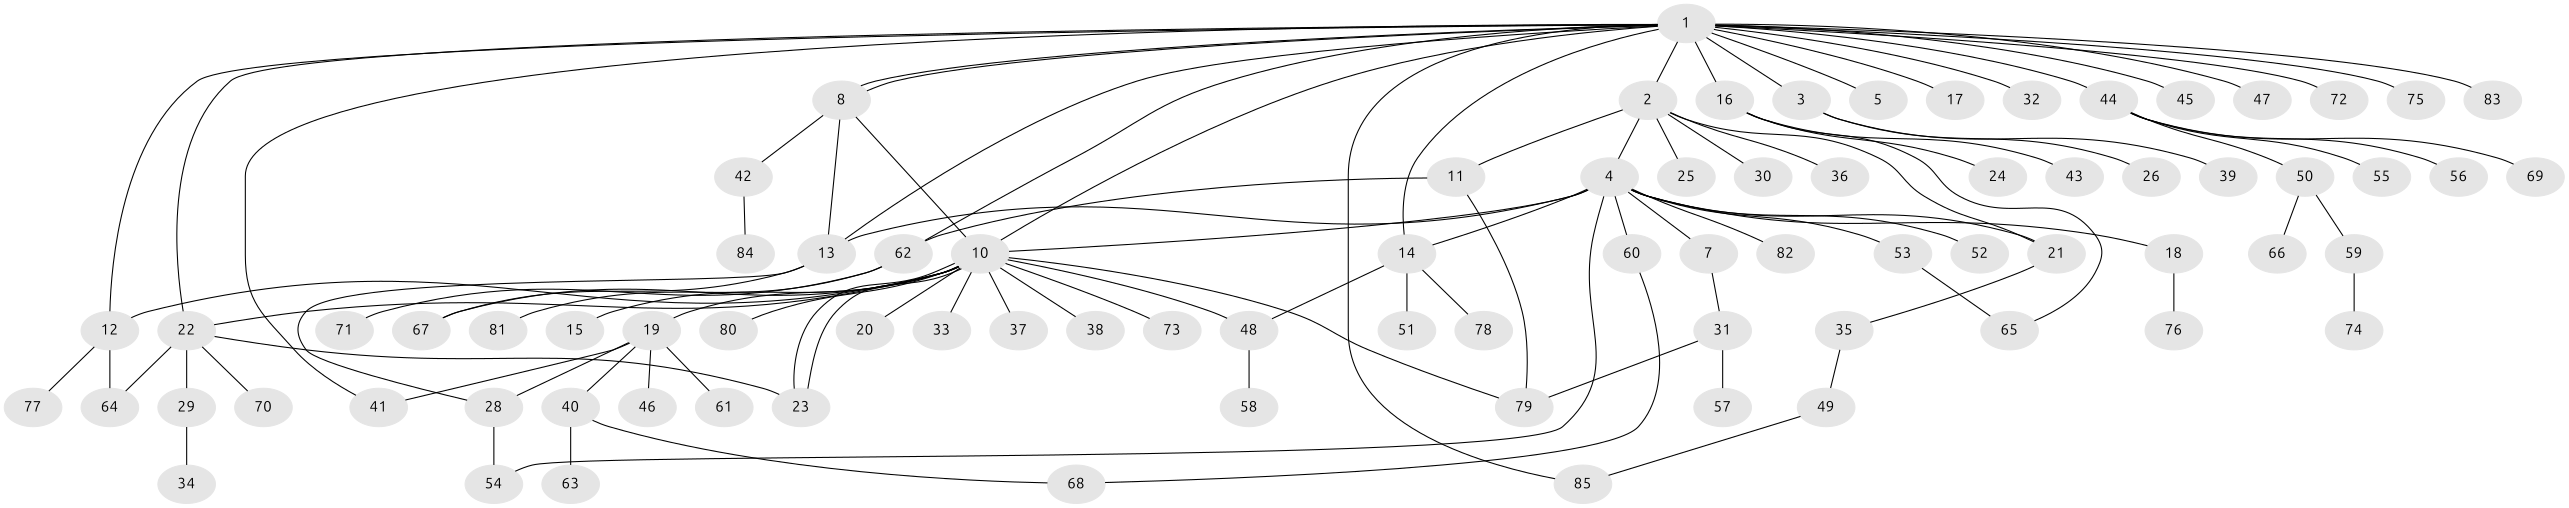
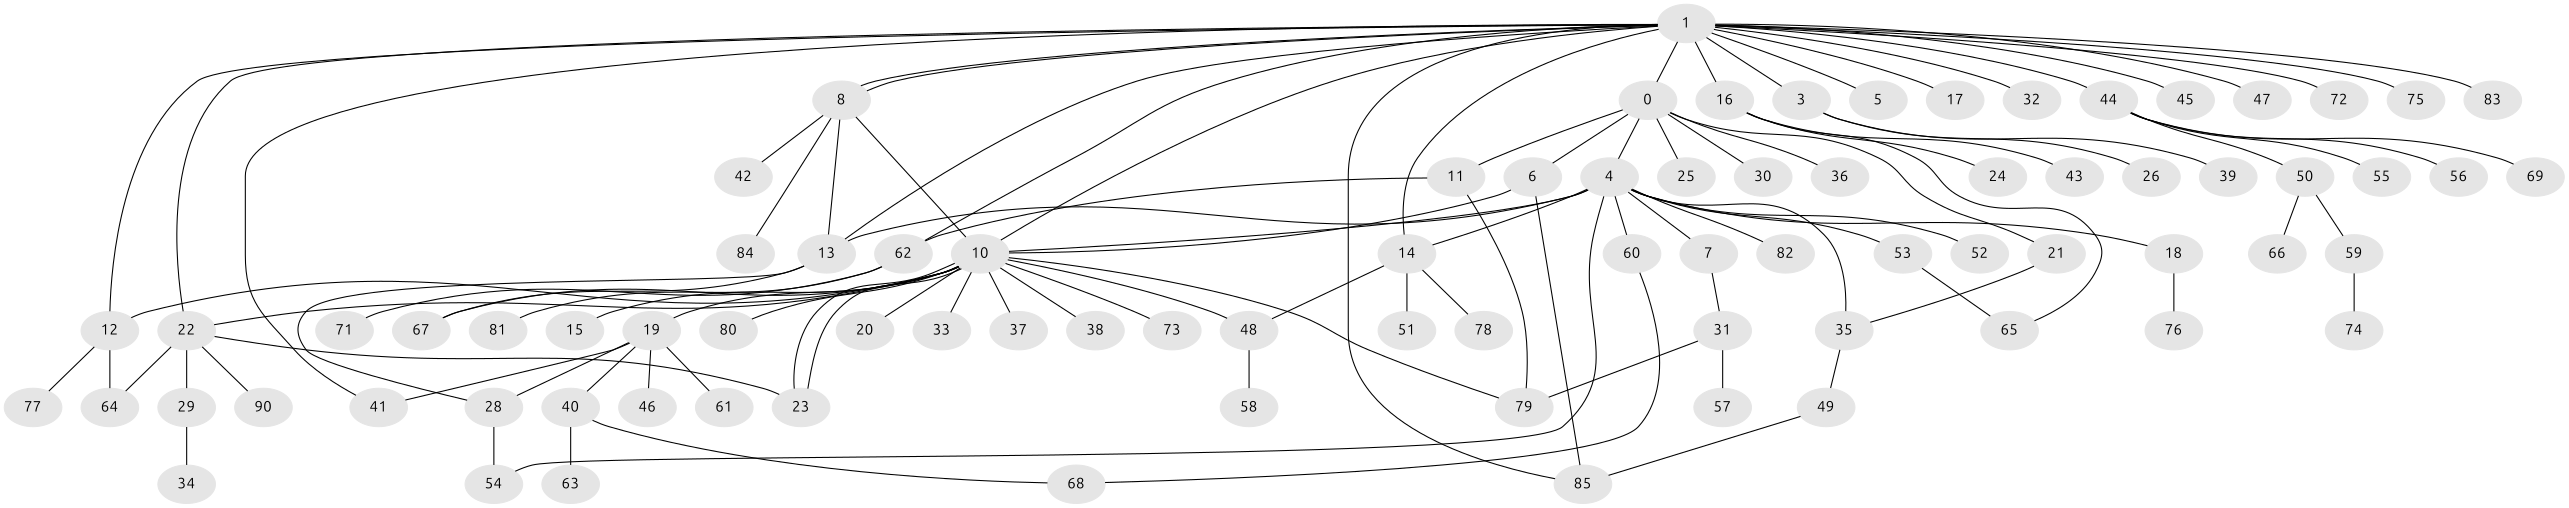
(1648, 100) -> (1648, 100)
none -> (1533, 177)
(1884, 215) -> (1772, 206)
(745, 216) -> (794, 177)
(263, 407) -> (263, 407)
